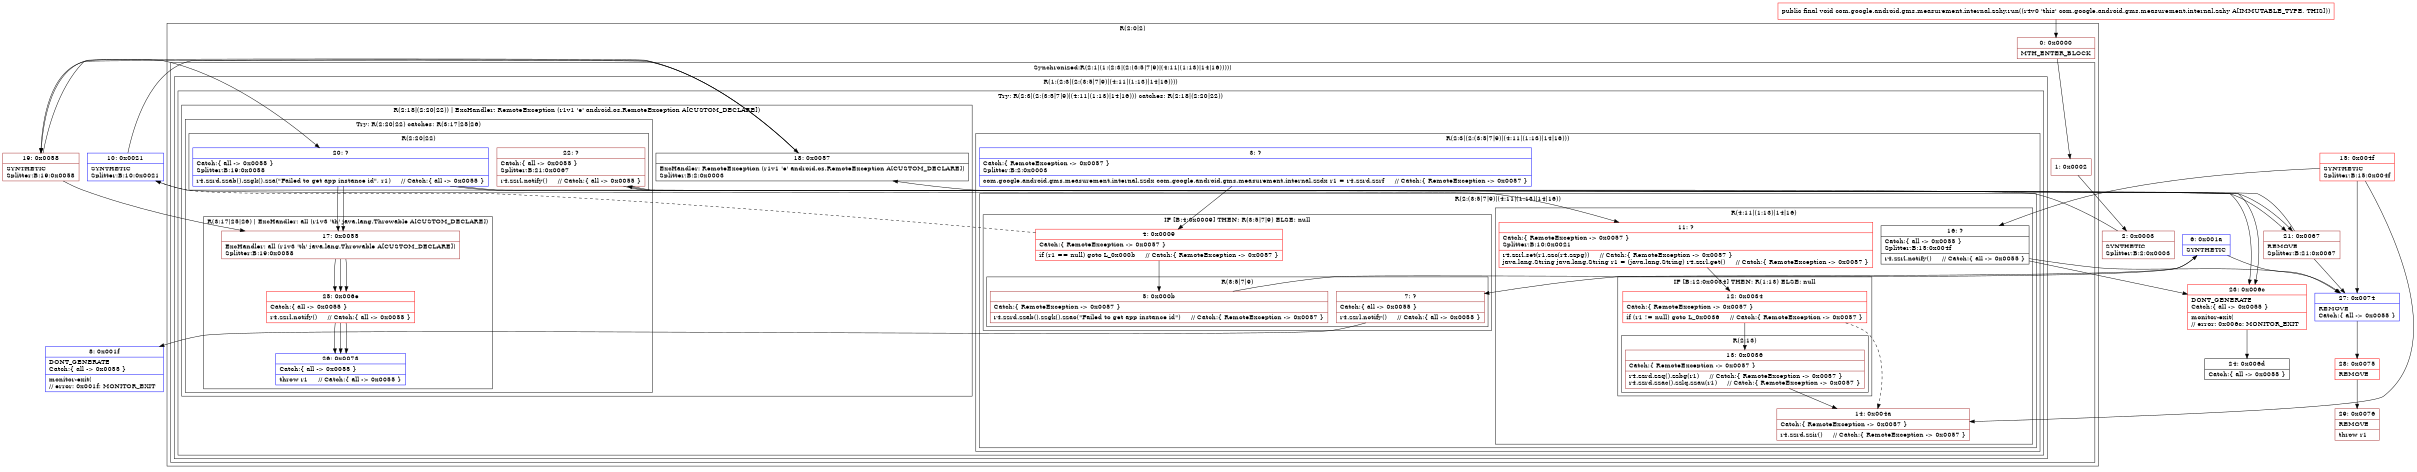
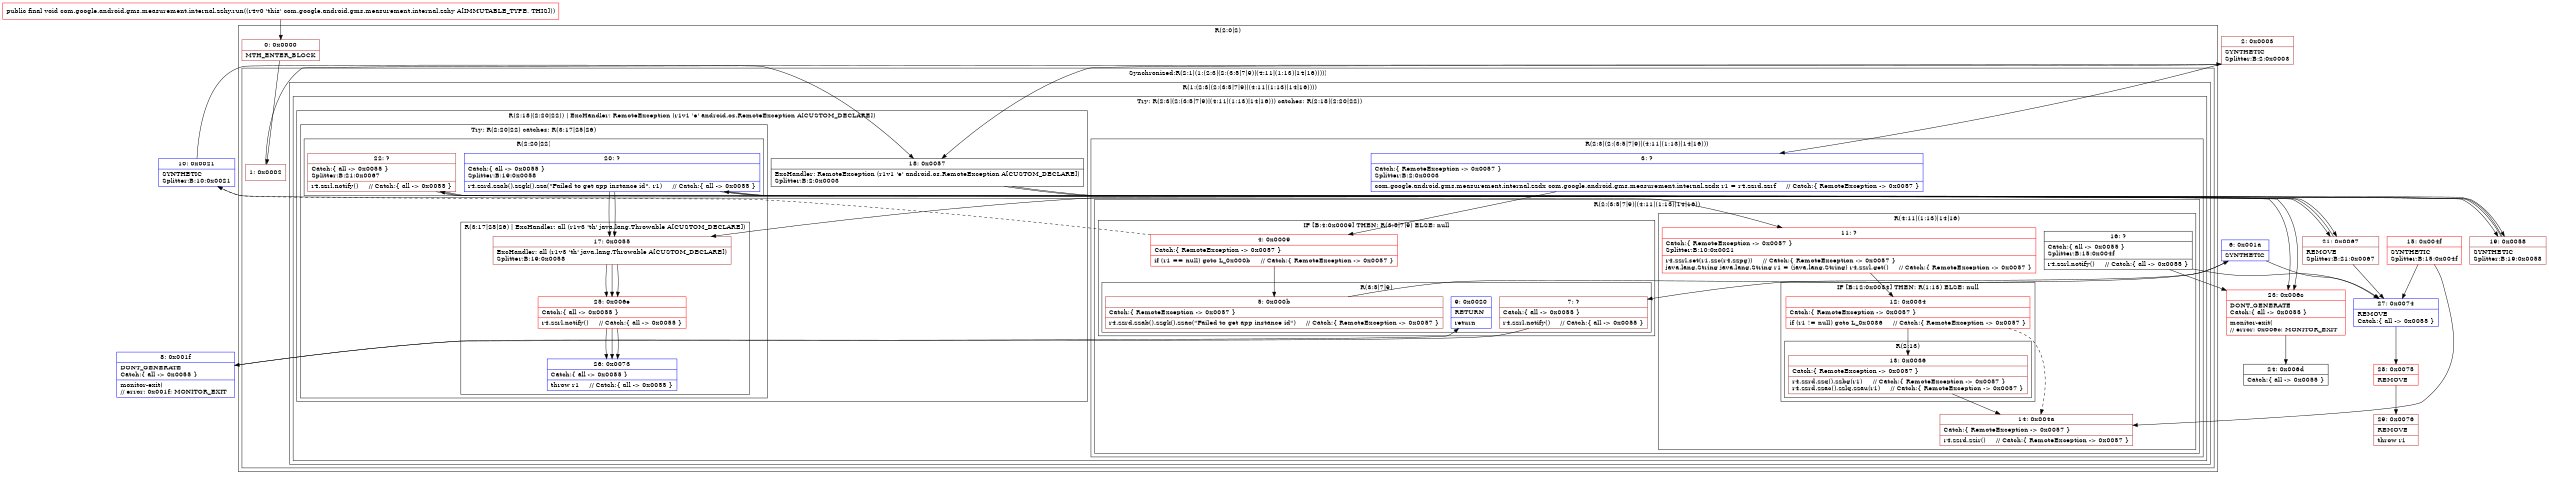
none -> (2004, 114)
(2159, 183) -> none
none -> (1471, 313)
